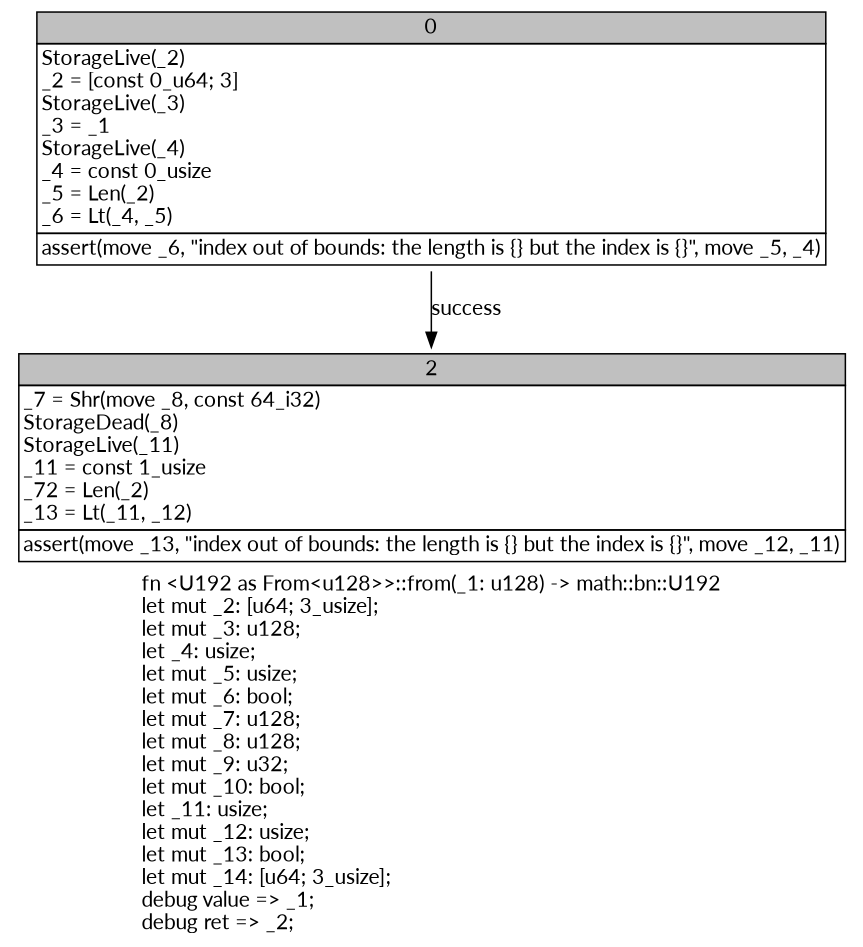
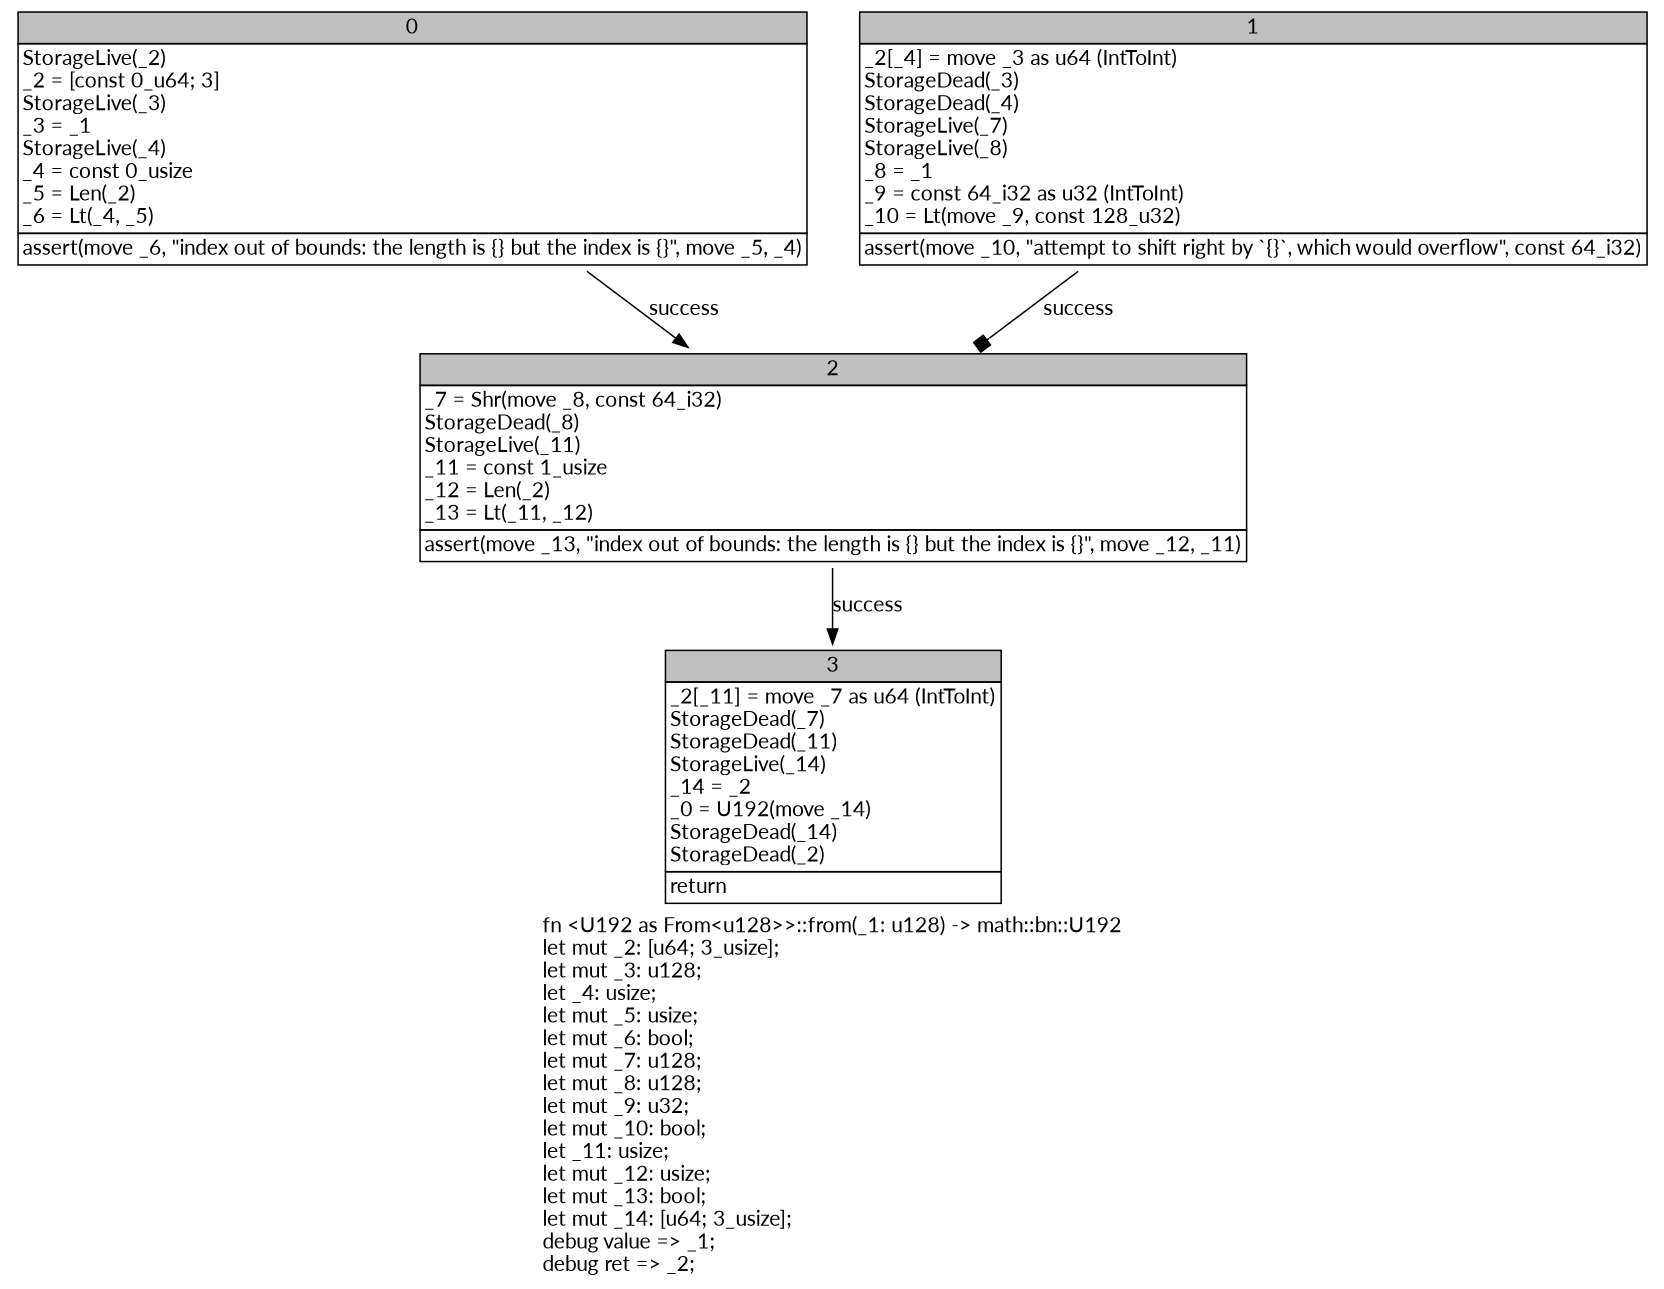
none -> (1253, 139)
(87, 491) -> (488, 491)
none -> (833, 777)
